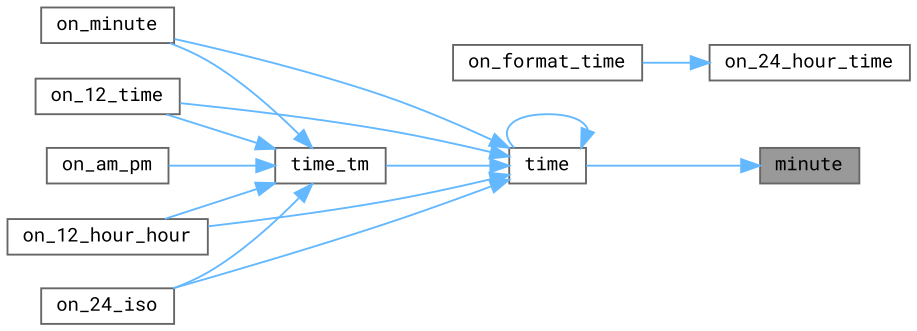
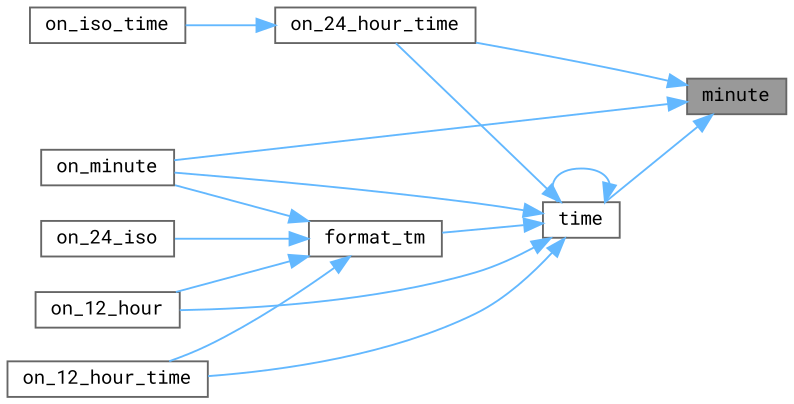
none -> (572, 61)
(548, 63) -> (108, 25)
(108, 96) -> (108, 310)
none -> (421, 132)
(108, 166) -> none
(330, 166) -> (375, 239)
(108, 237) -> (108, 379)
(333, 241) -> (468, 112)
